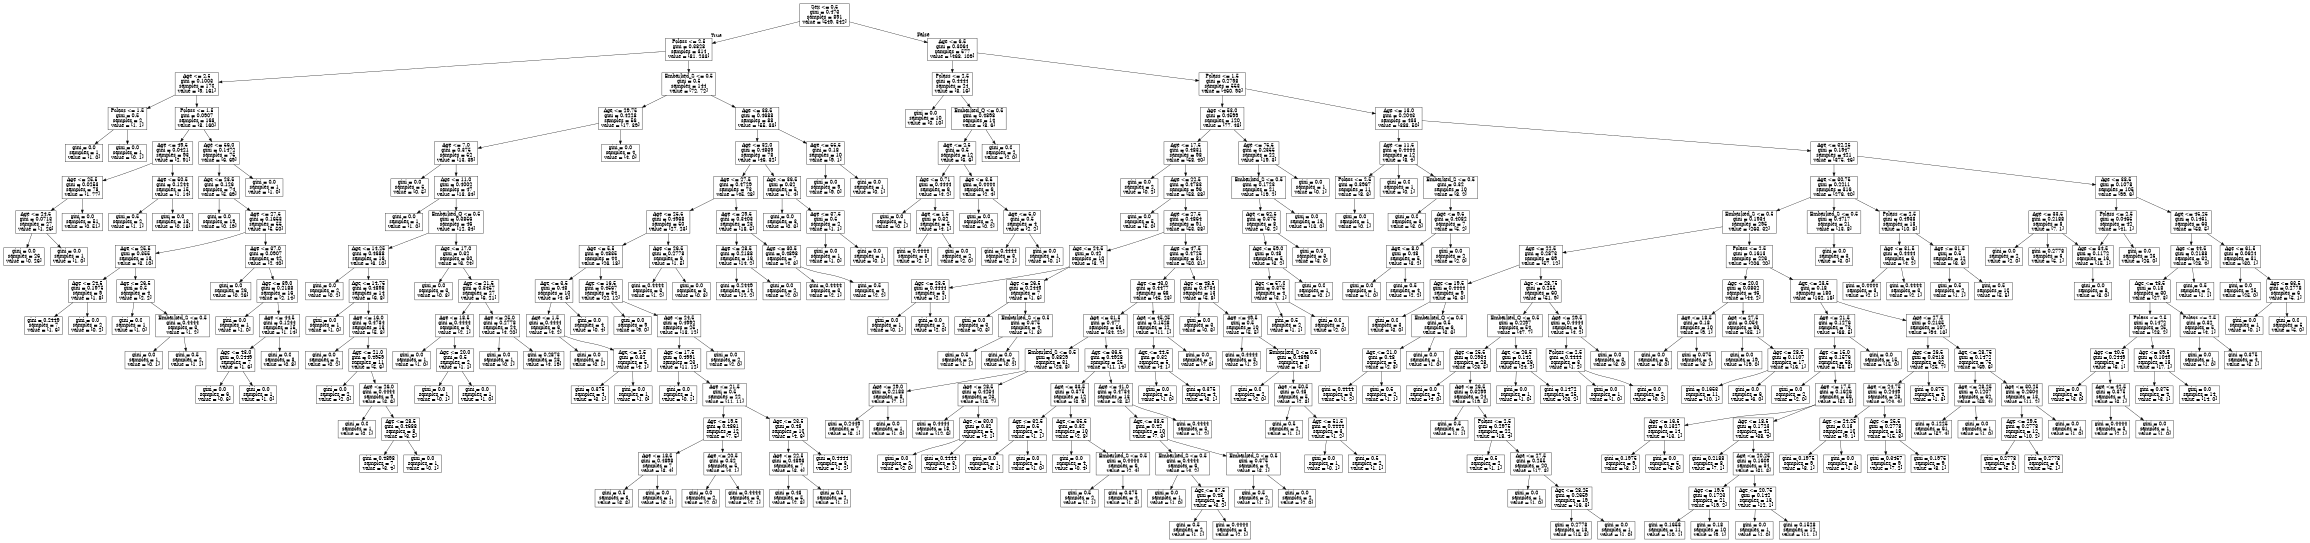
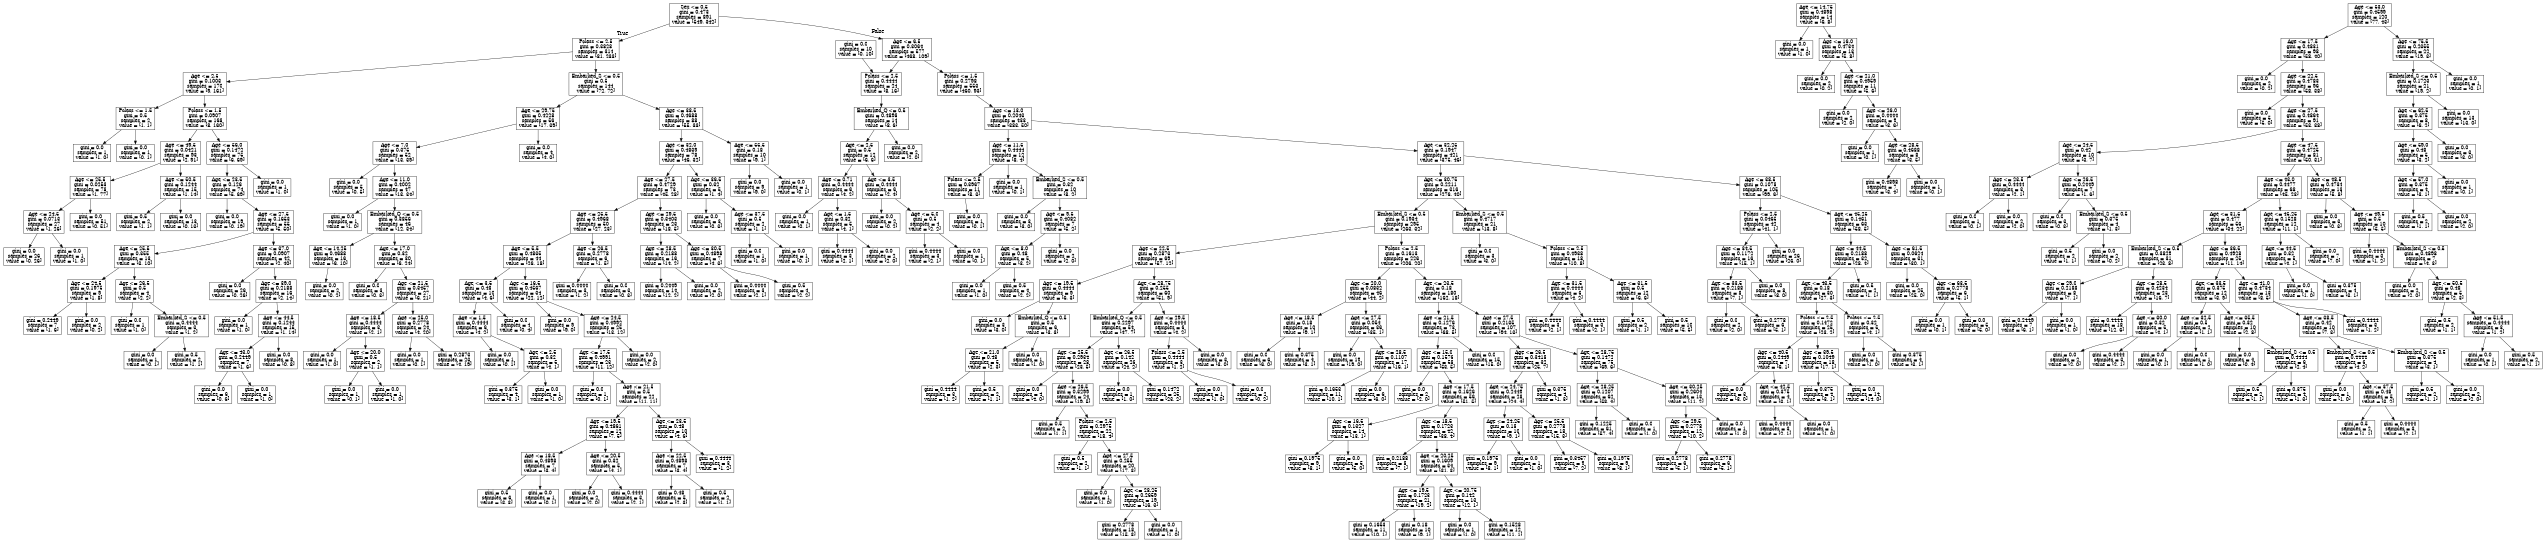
(1222, 100) -> none
(939, 101) -> (867, 64)
(1866, 204) -> (1525, 240)
(2069, 238) -> (1732, 272)
(368, 272) -> none
(1328, 429) -> (2488, 326)
